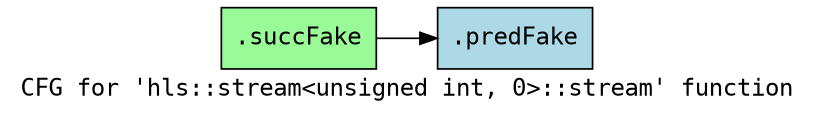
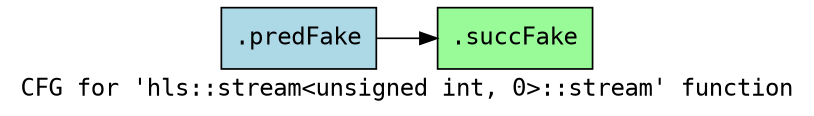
(398, 38) -> (398, 38)
